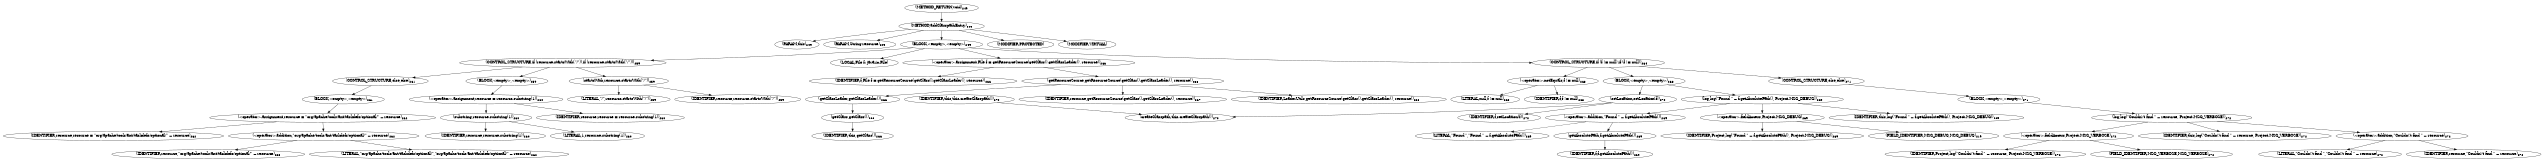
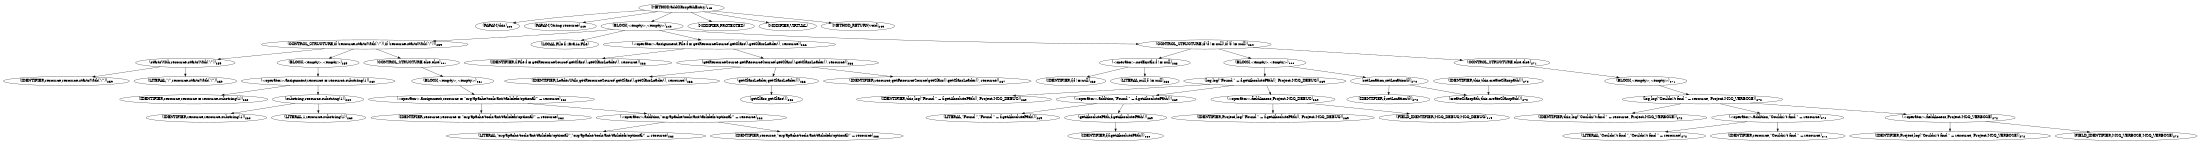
(942, 16) -> (771, 17)
(853, 136) -> none
